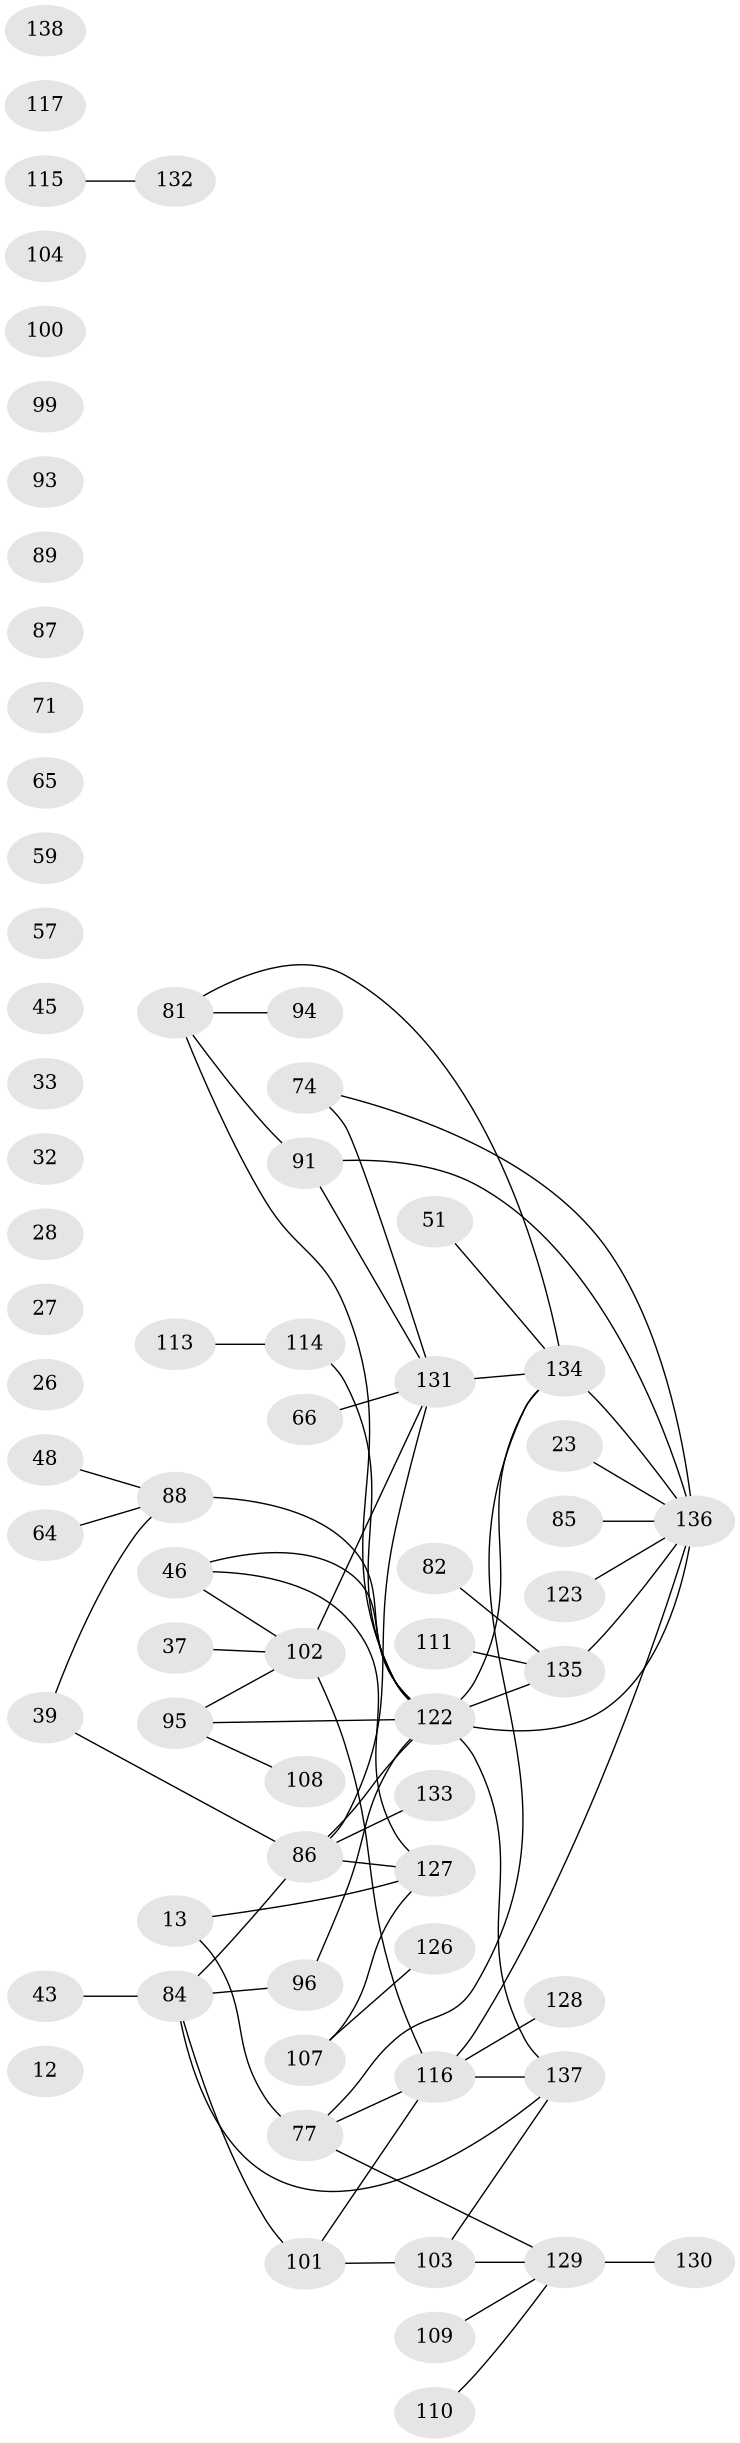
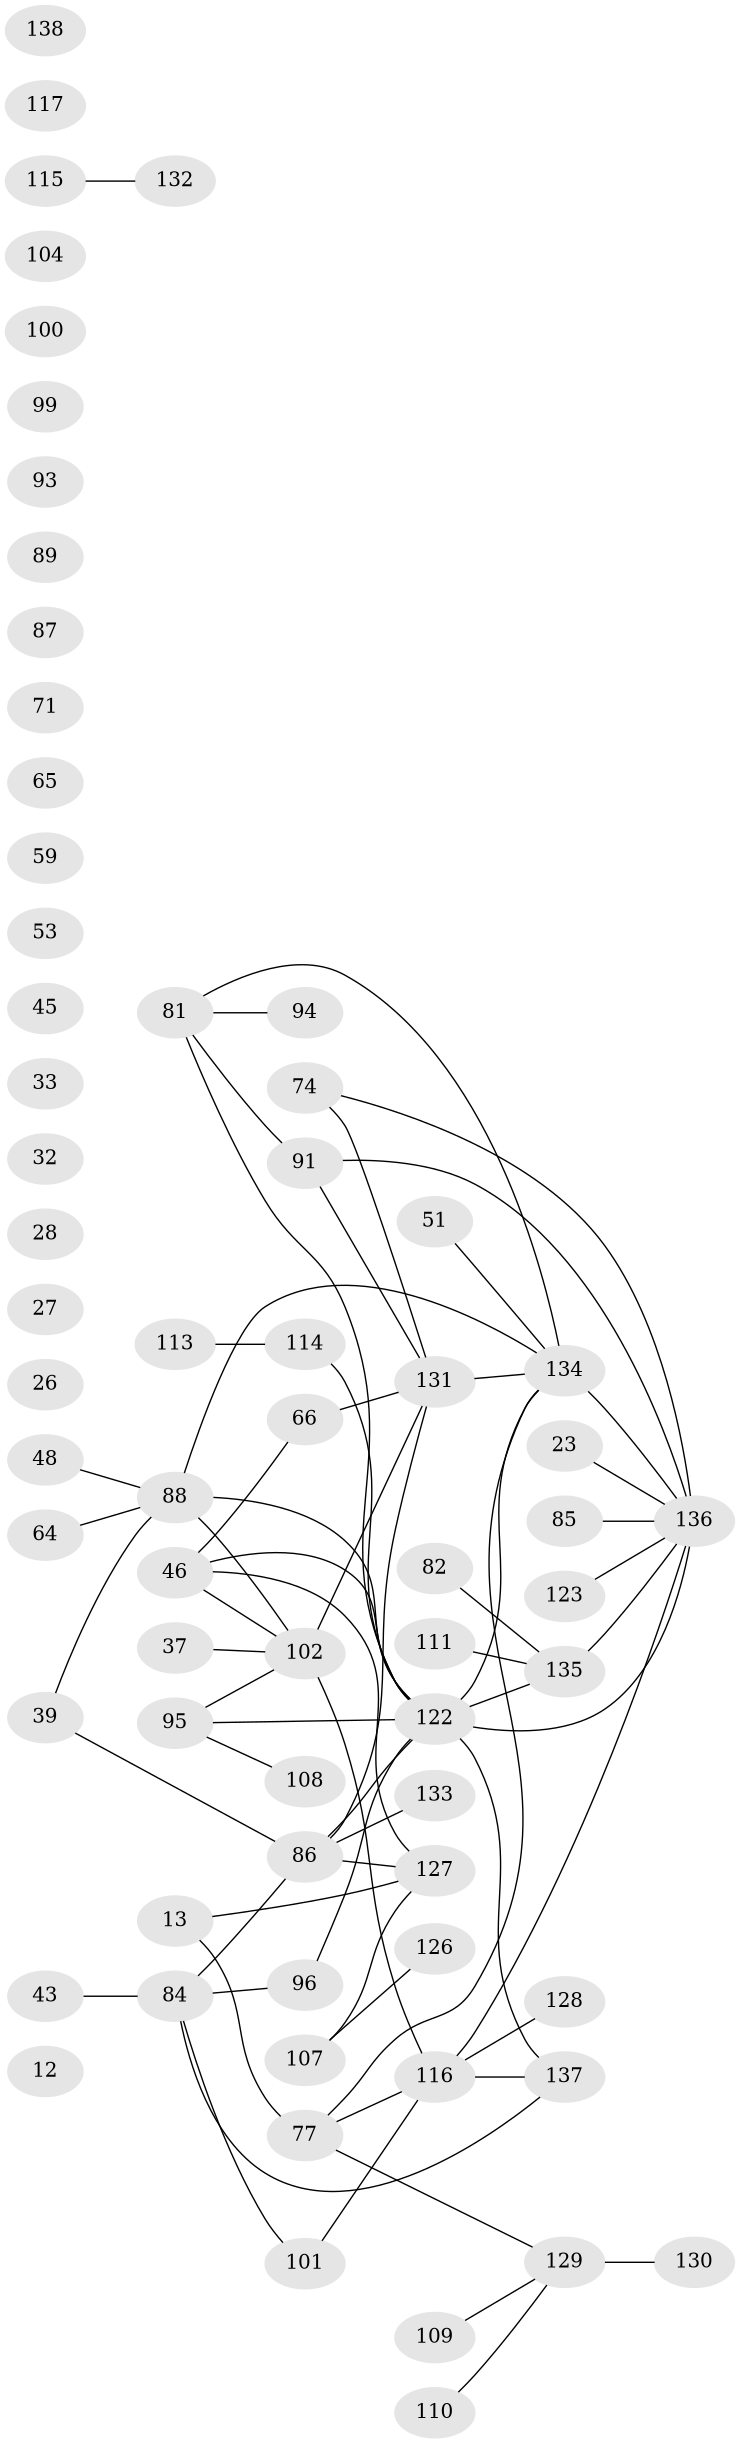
(45, 933) -> (45, 933)
none -> (313, 1289)
none -> (252, 1491)
none -> (256, 1587)
(435, 2262) -> none
